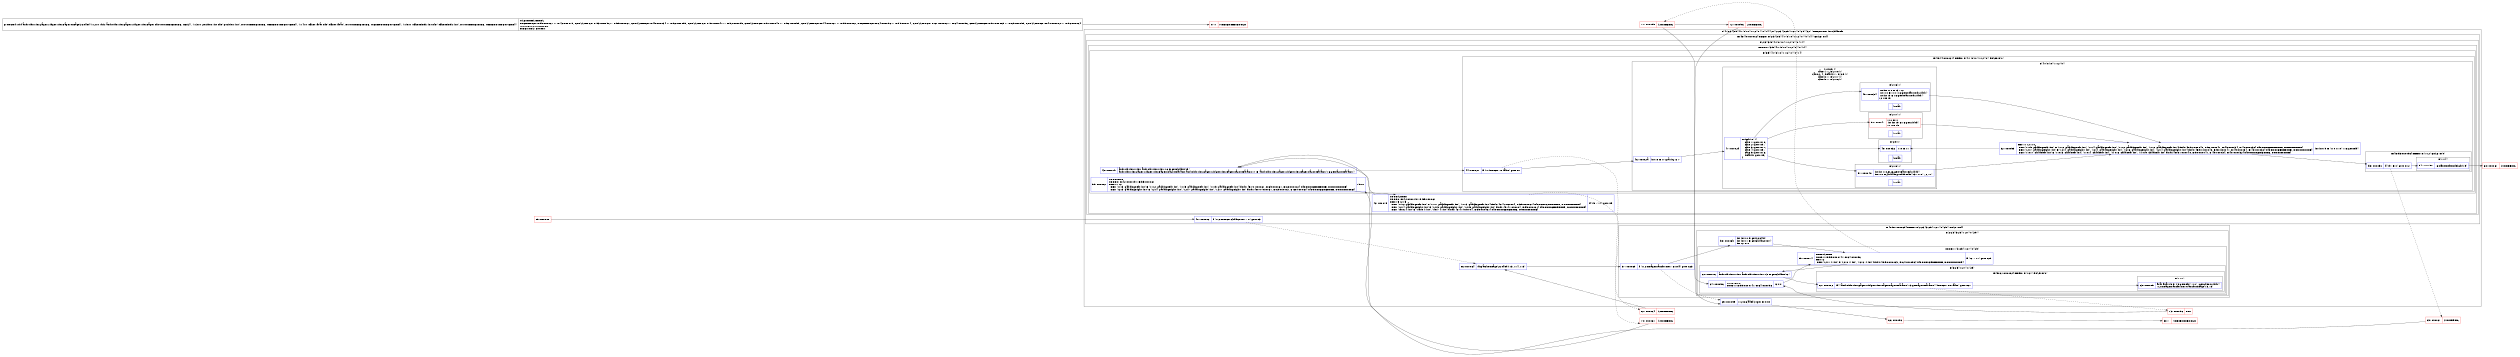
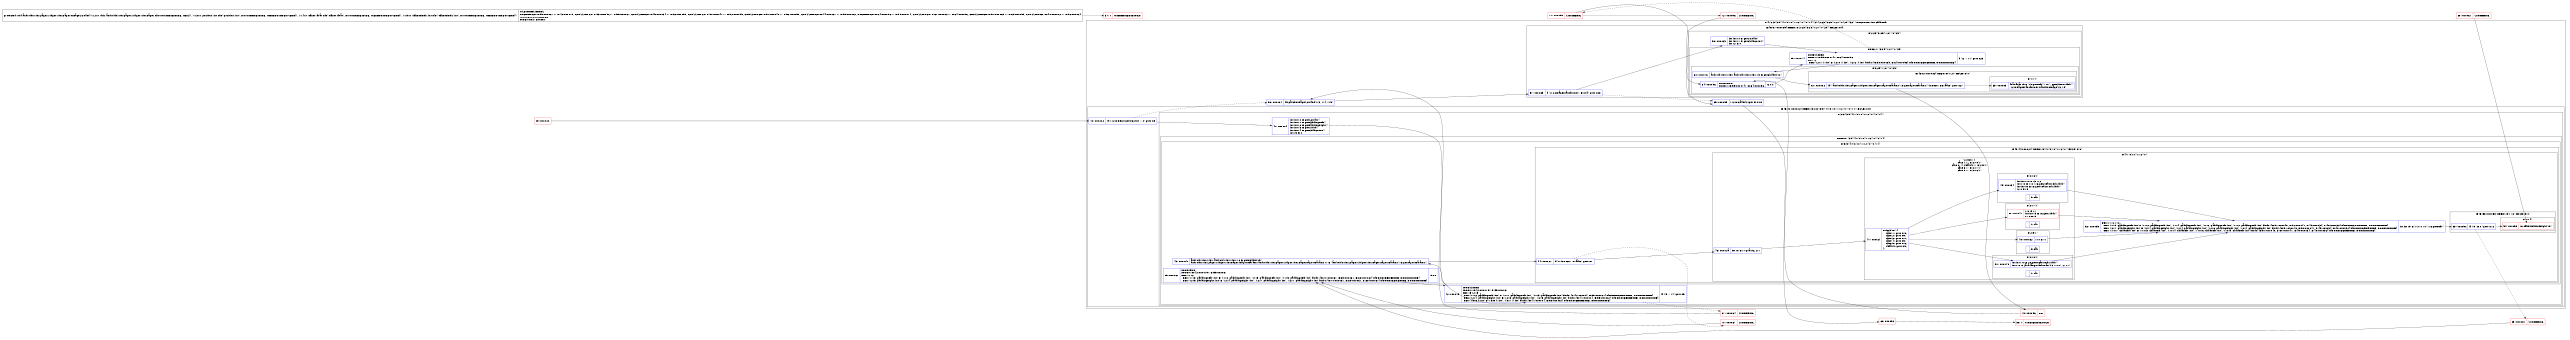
none -> (1301, 126)
(1956, 149) -> (2102, 236)
(2443, 166) -> (2528, 226)
(2475, 166) -> (2500, 120)
(2048, 299) -> (1989, 184)
(1758, 329) -> (1910, 331)
